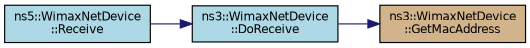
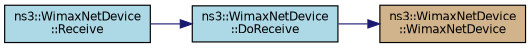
(77, 24) -> (77, 24)
(453, 24) -> (453, 24)
